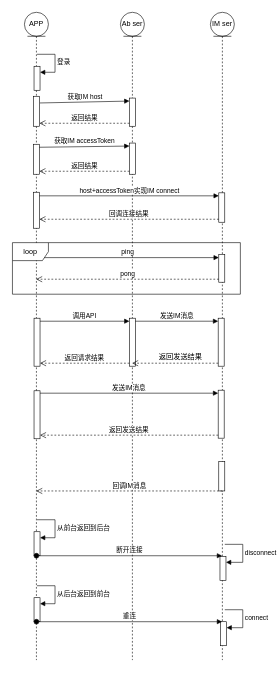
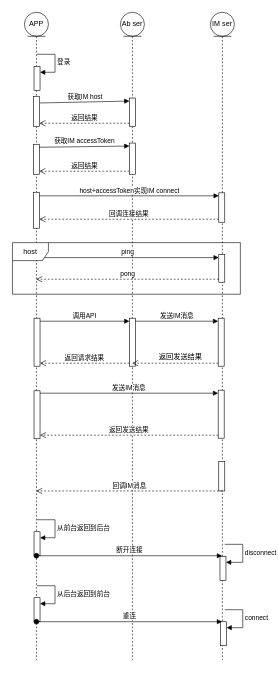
(30, 252) -> (30, 252)
